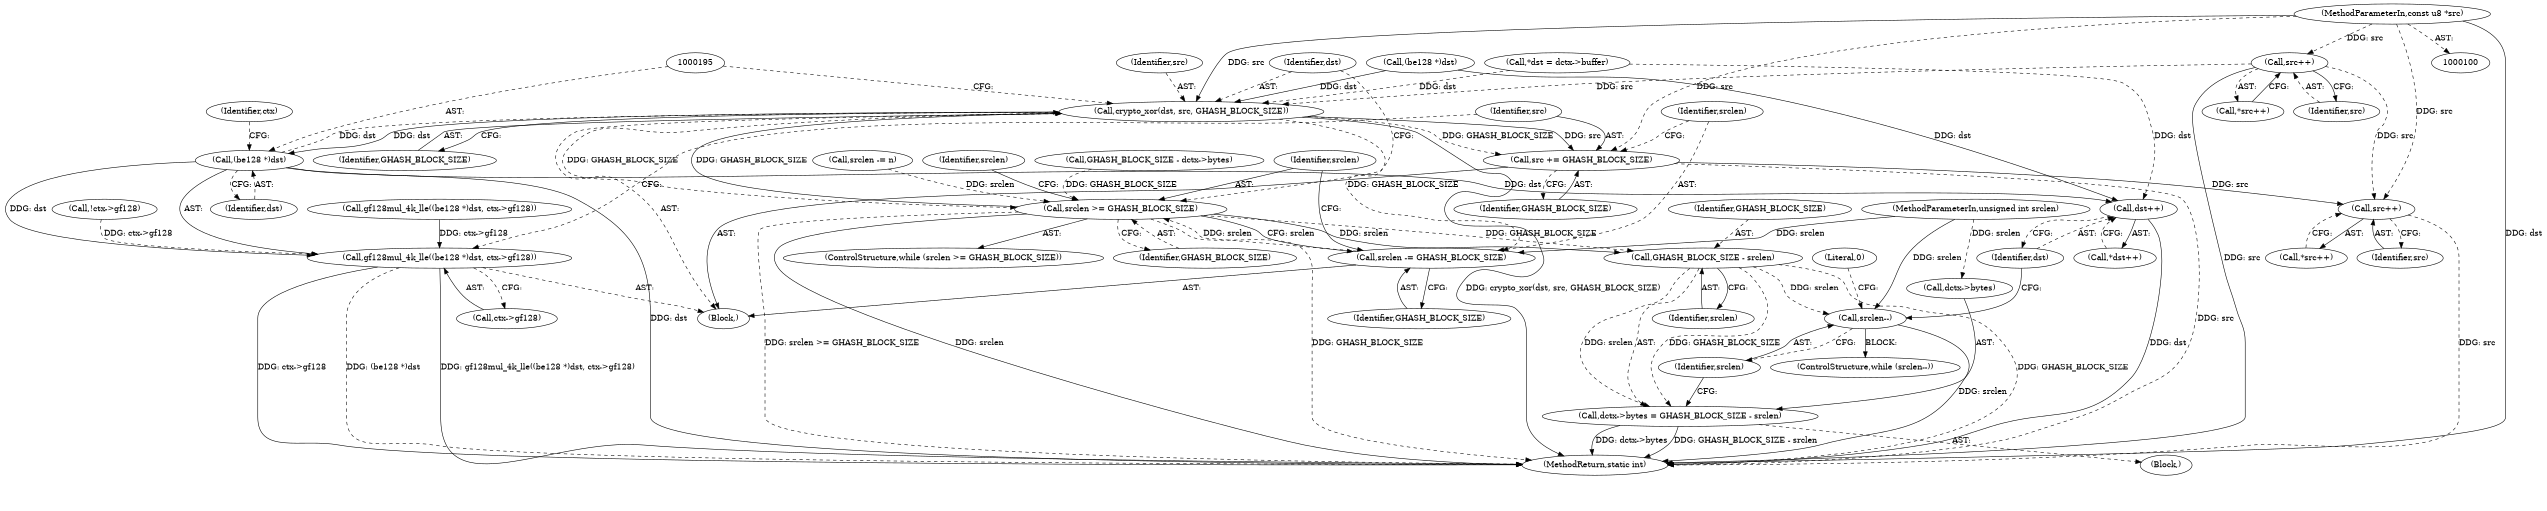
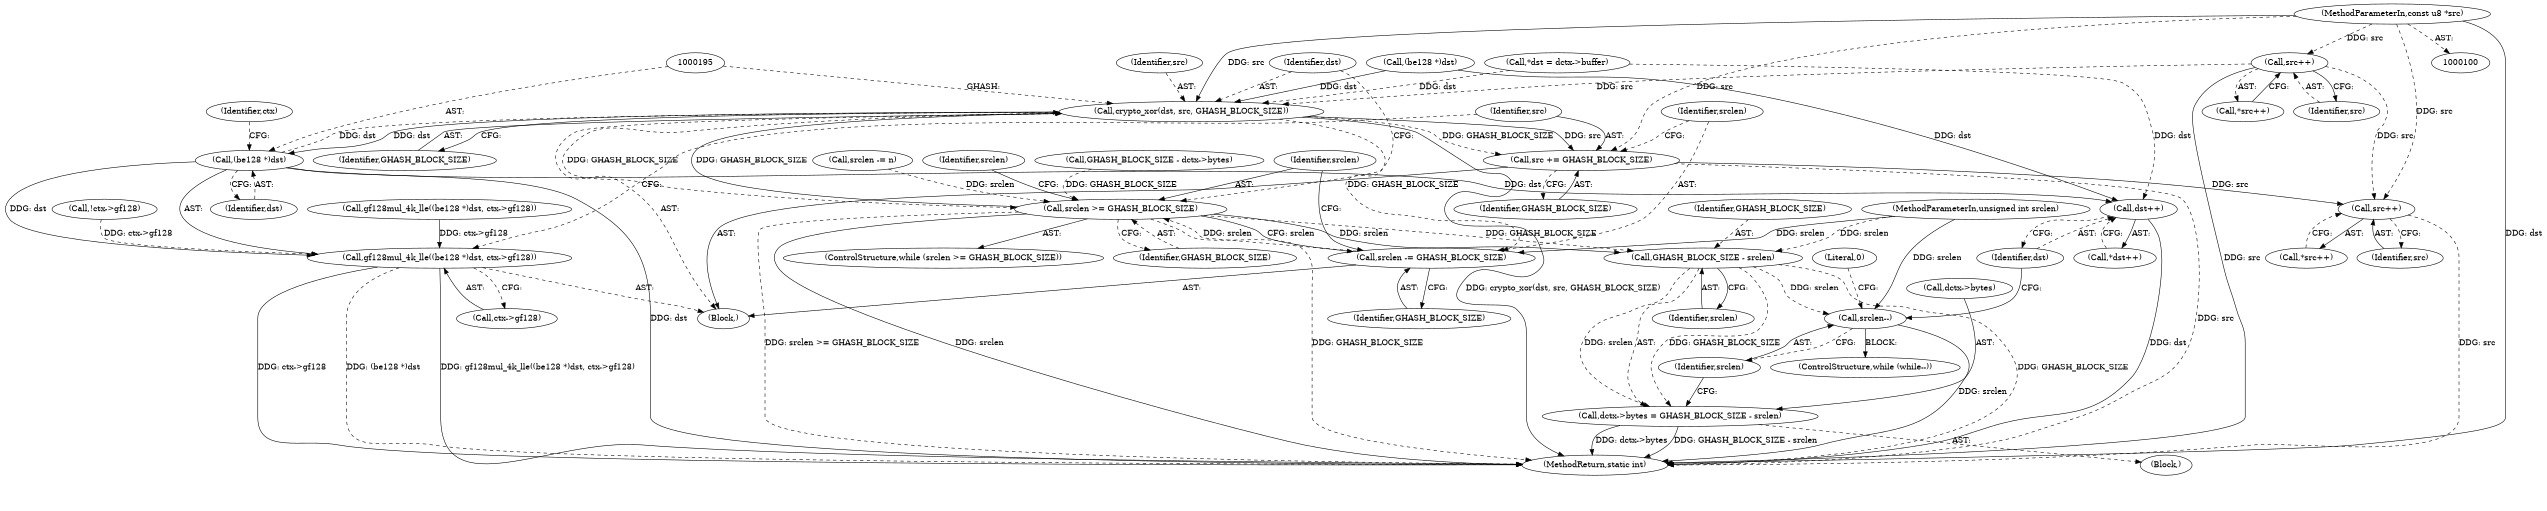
(985, 87) -> (985, 87)
(1968, 246) -> (1836, 232)
(1865, 368) -> (1865, 368)
